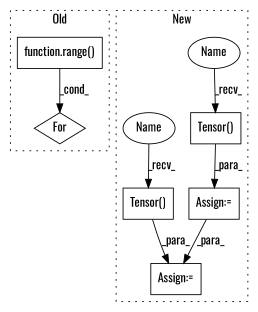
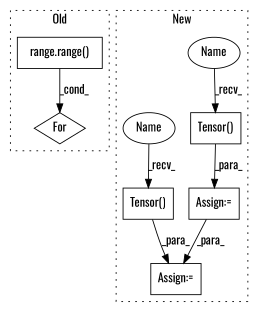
(60, 53) -> (60, 53)
